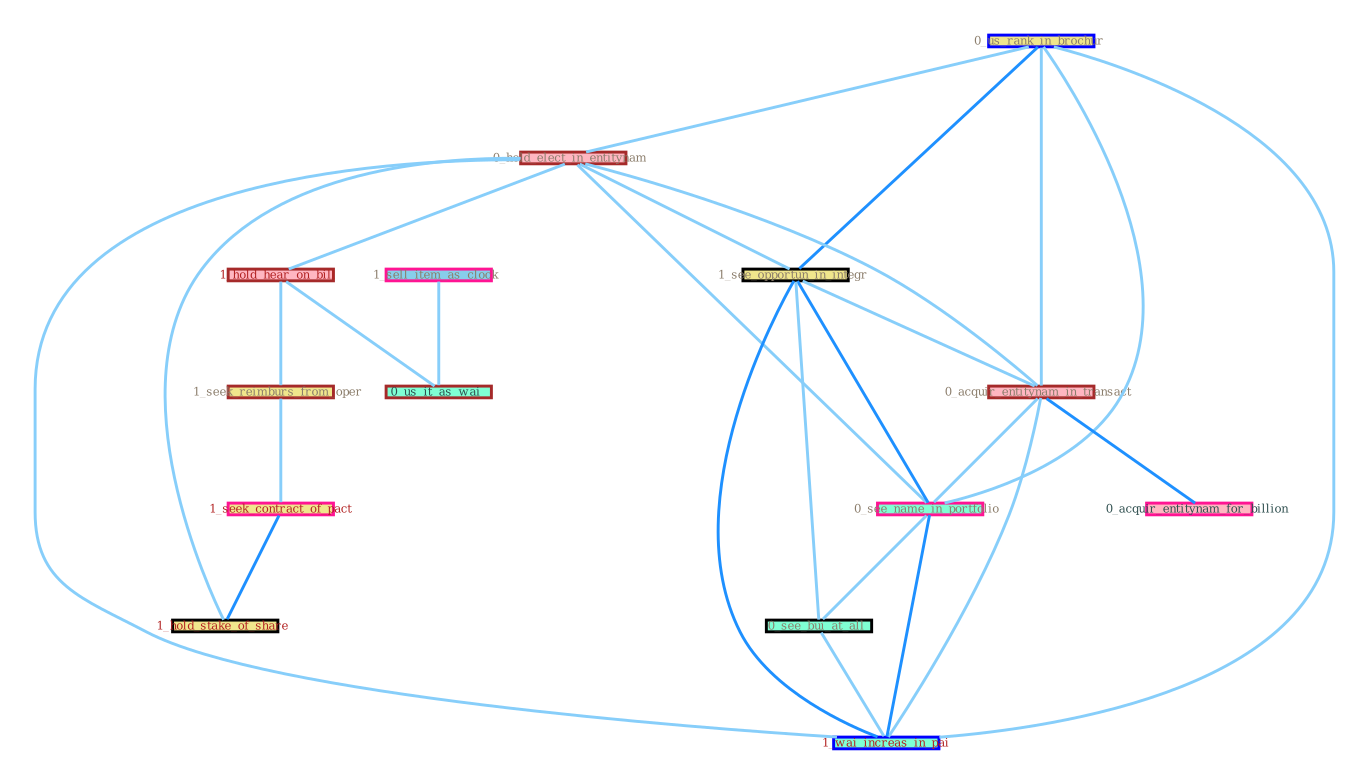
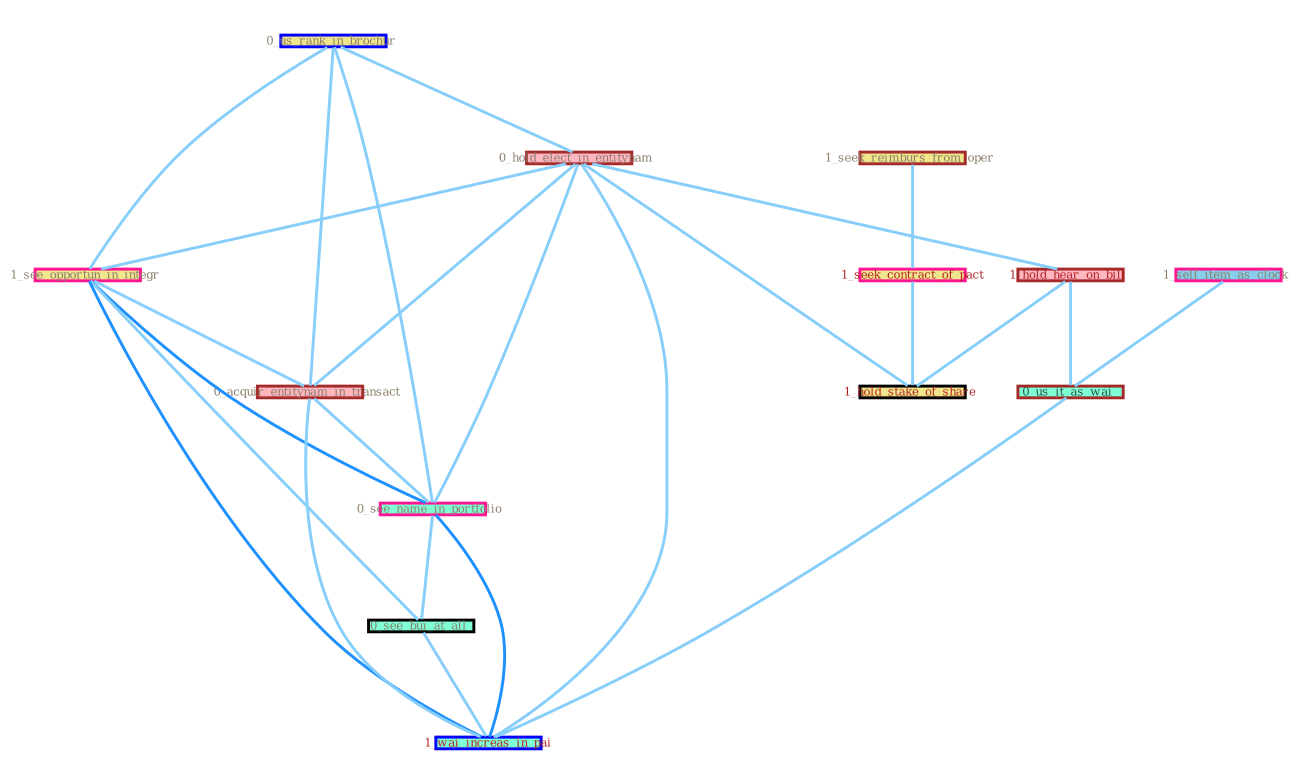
(919, 158) -> (193, 142)
(796, 275) -> (88, 275)
(281, 333) -> (991, 334)
(1334, 448) -> (790, 583)
(1199, 509) -> none
(253, 567) -> (913, 333)
